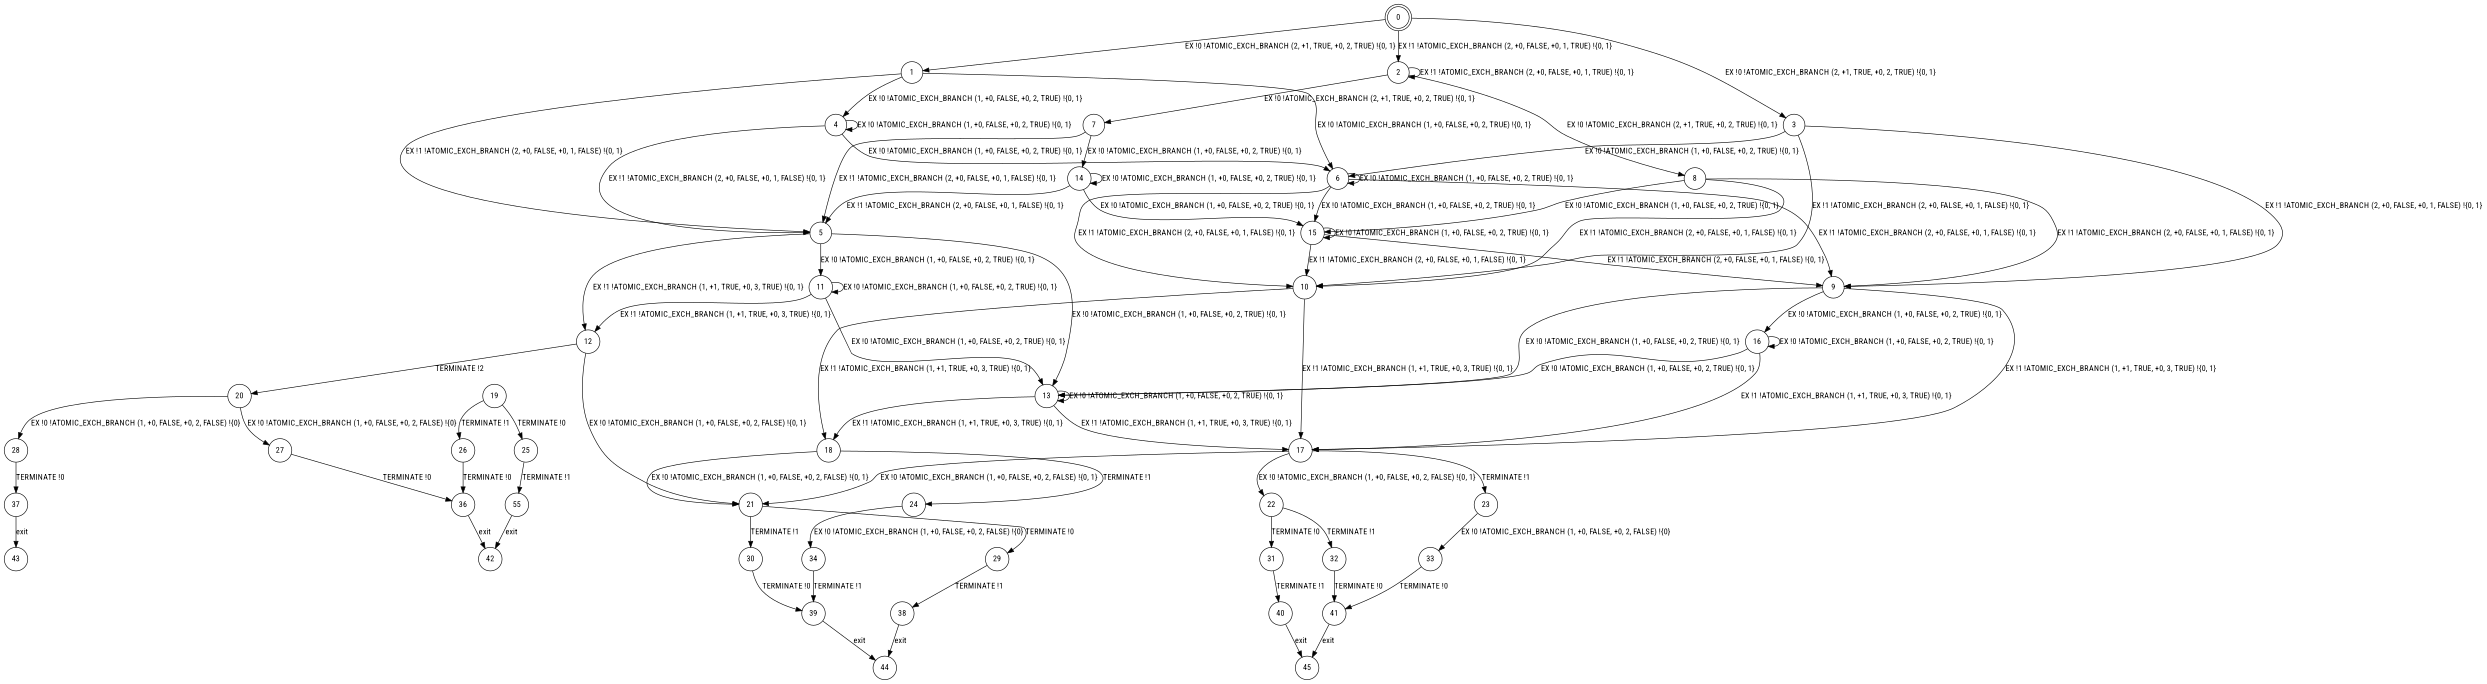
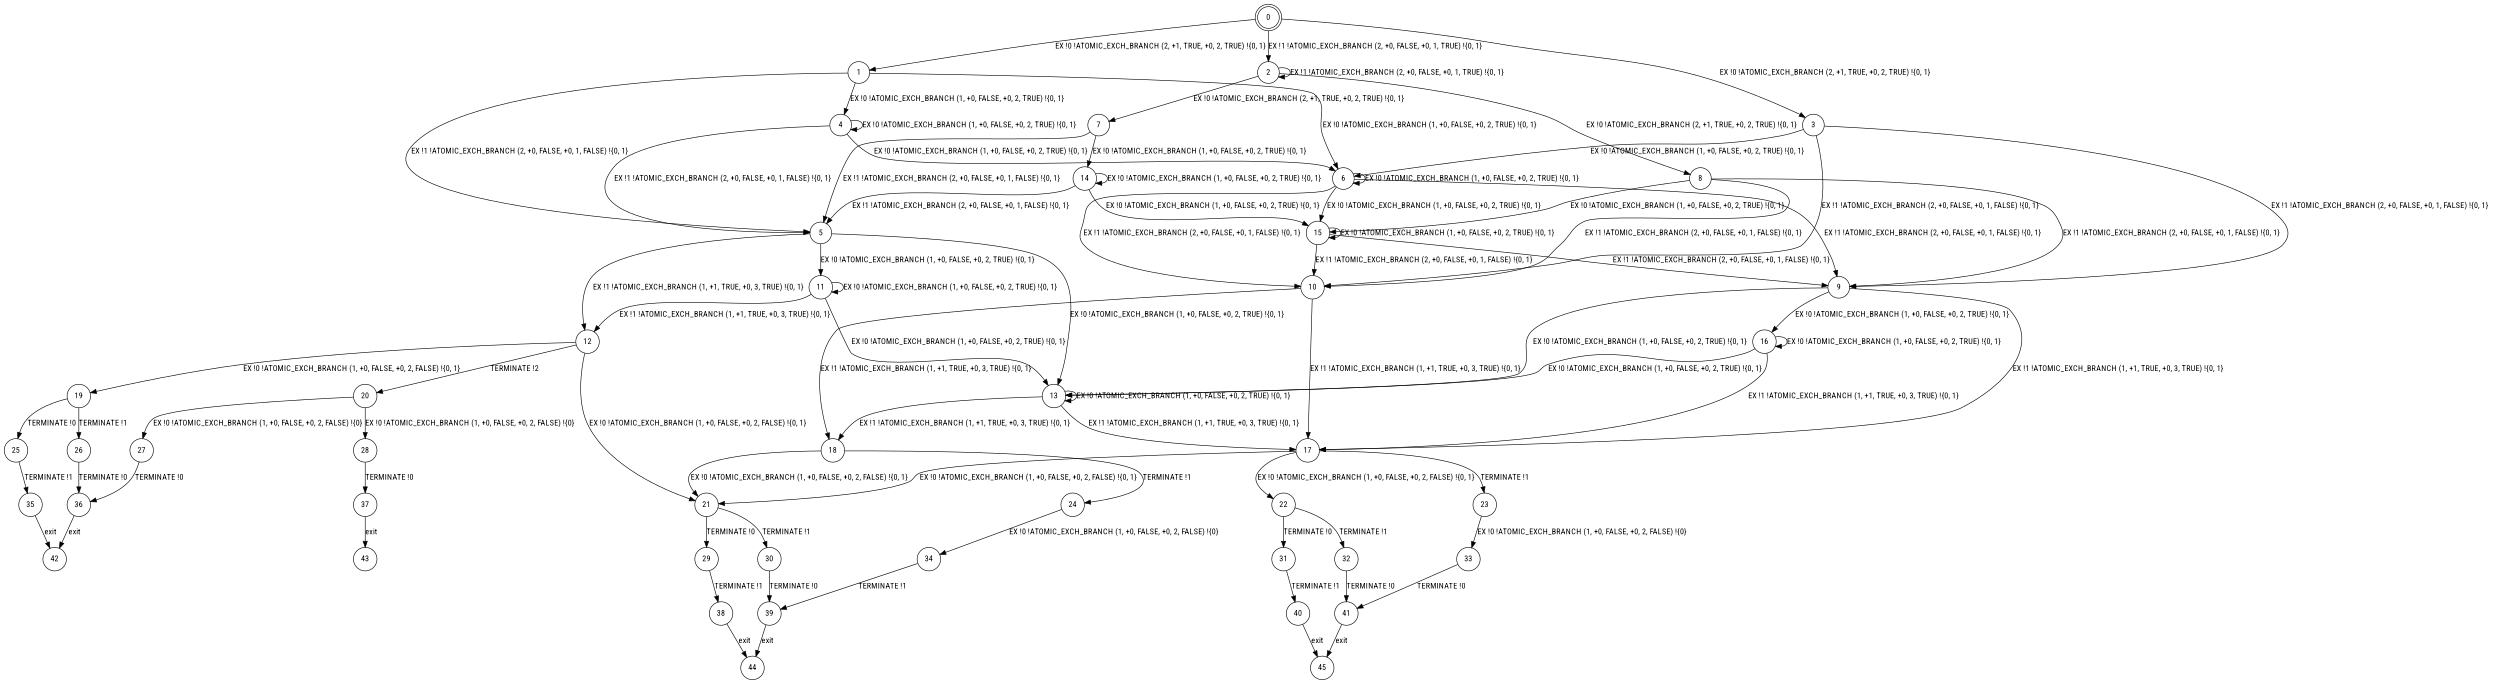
none -> (335, 355)
(517, 505) -> (31, 505)
